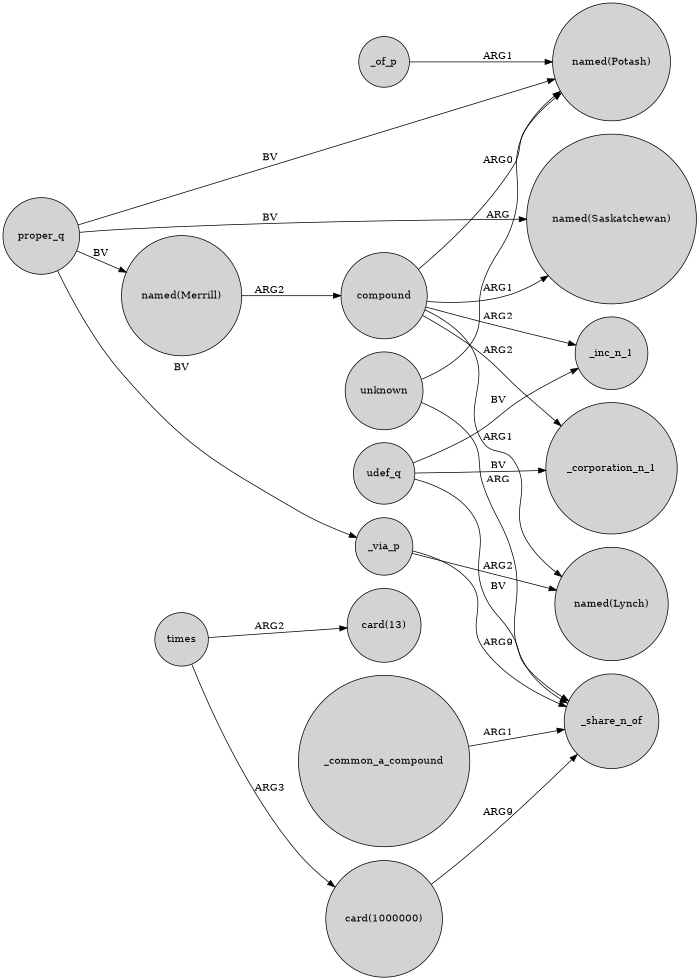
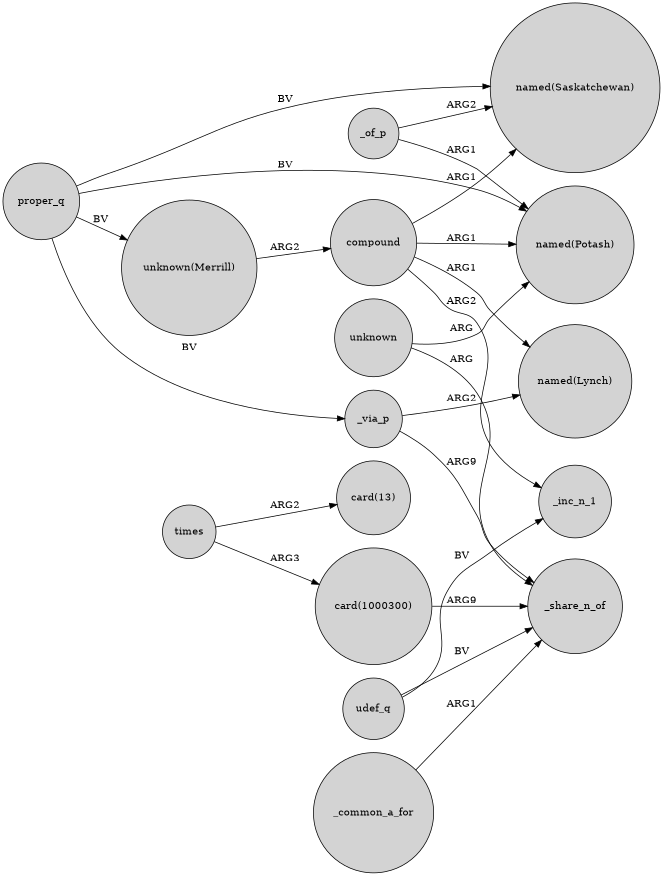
none -> (442, 118)
(498, 160) -> (462, 239)
(182, 296) -> (189, 268)
(612, 468) -> none
(384, 761) -> (374, 813)
(384, 919) -> (374, 606)
